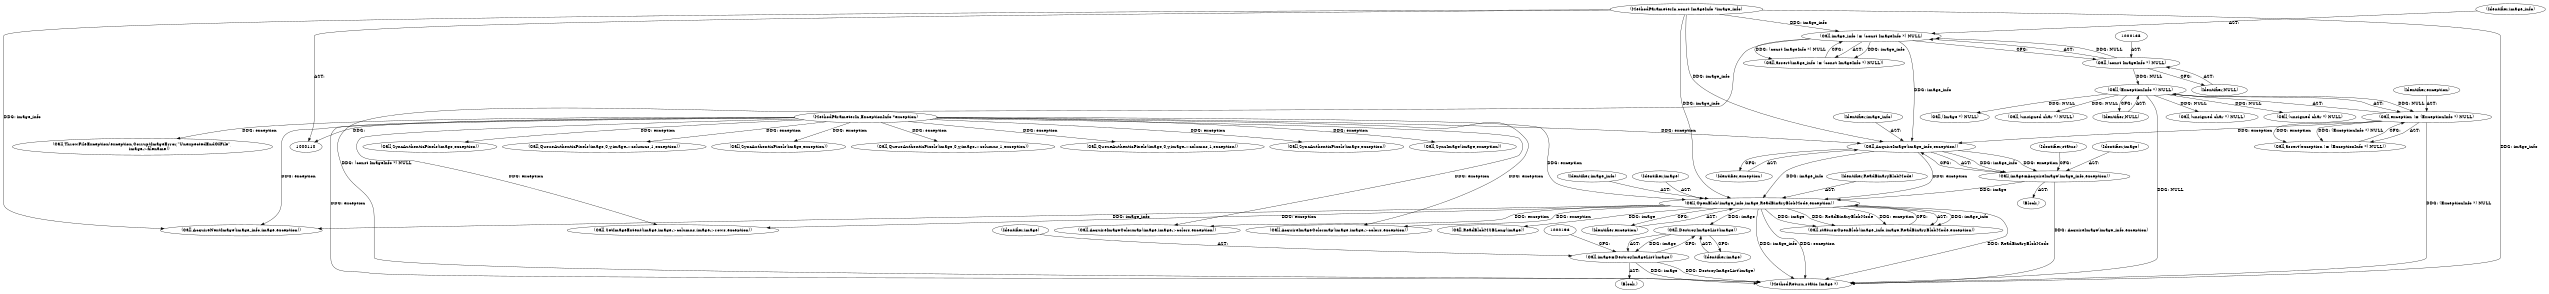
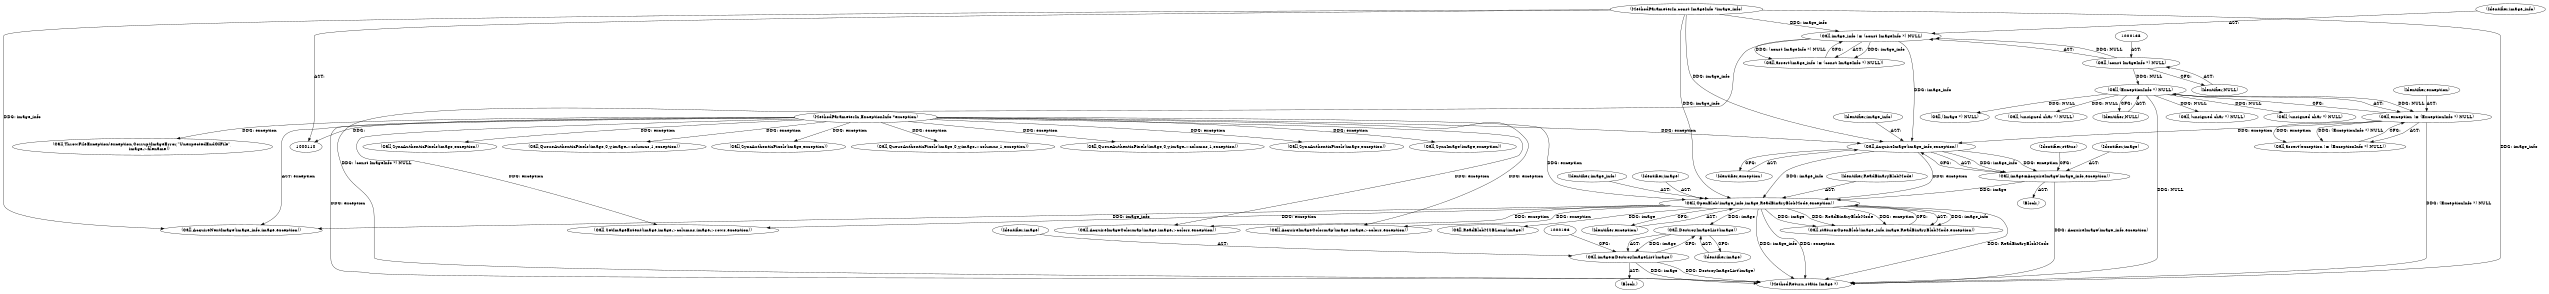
(2003, 50) -> none
(2319, 104) -> (2319, 104)
(299, 176) -> (299, 176)
